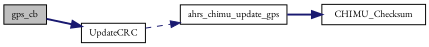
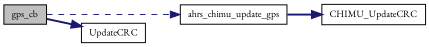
(374, 15) -> (374, 15)
(158, 26) -> (108, 15)
